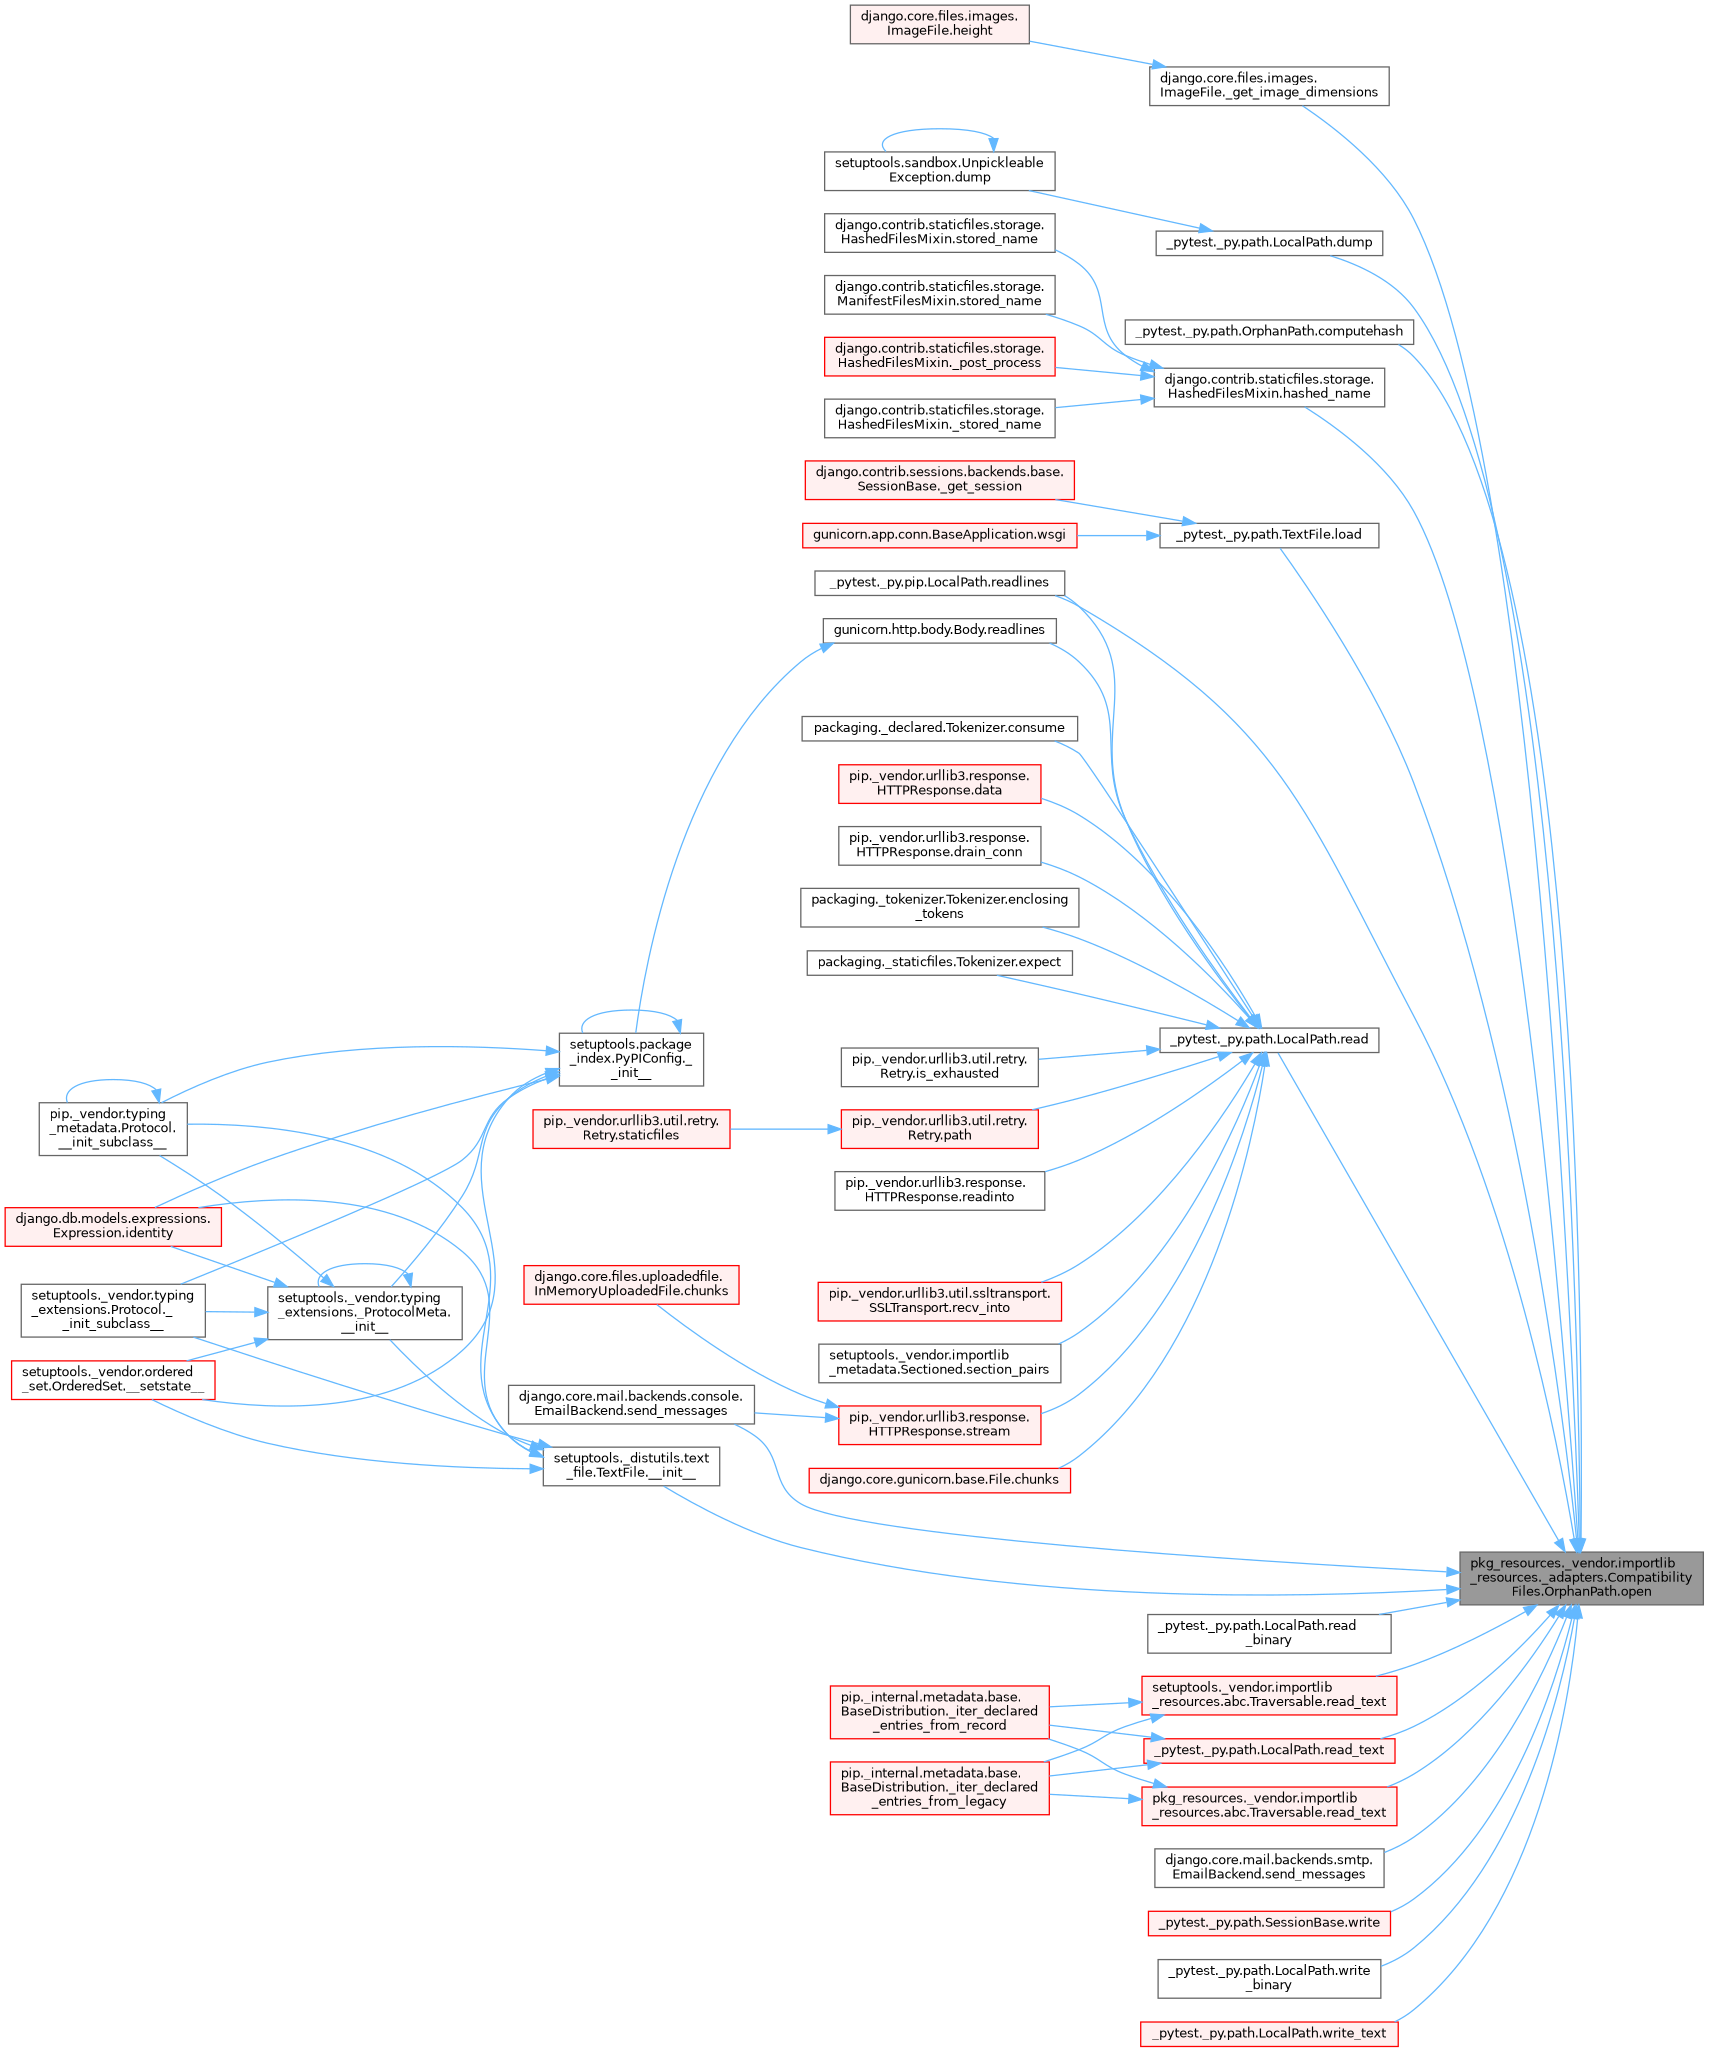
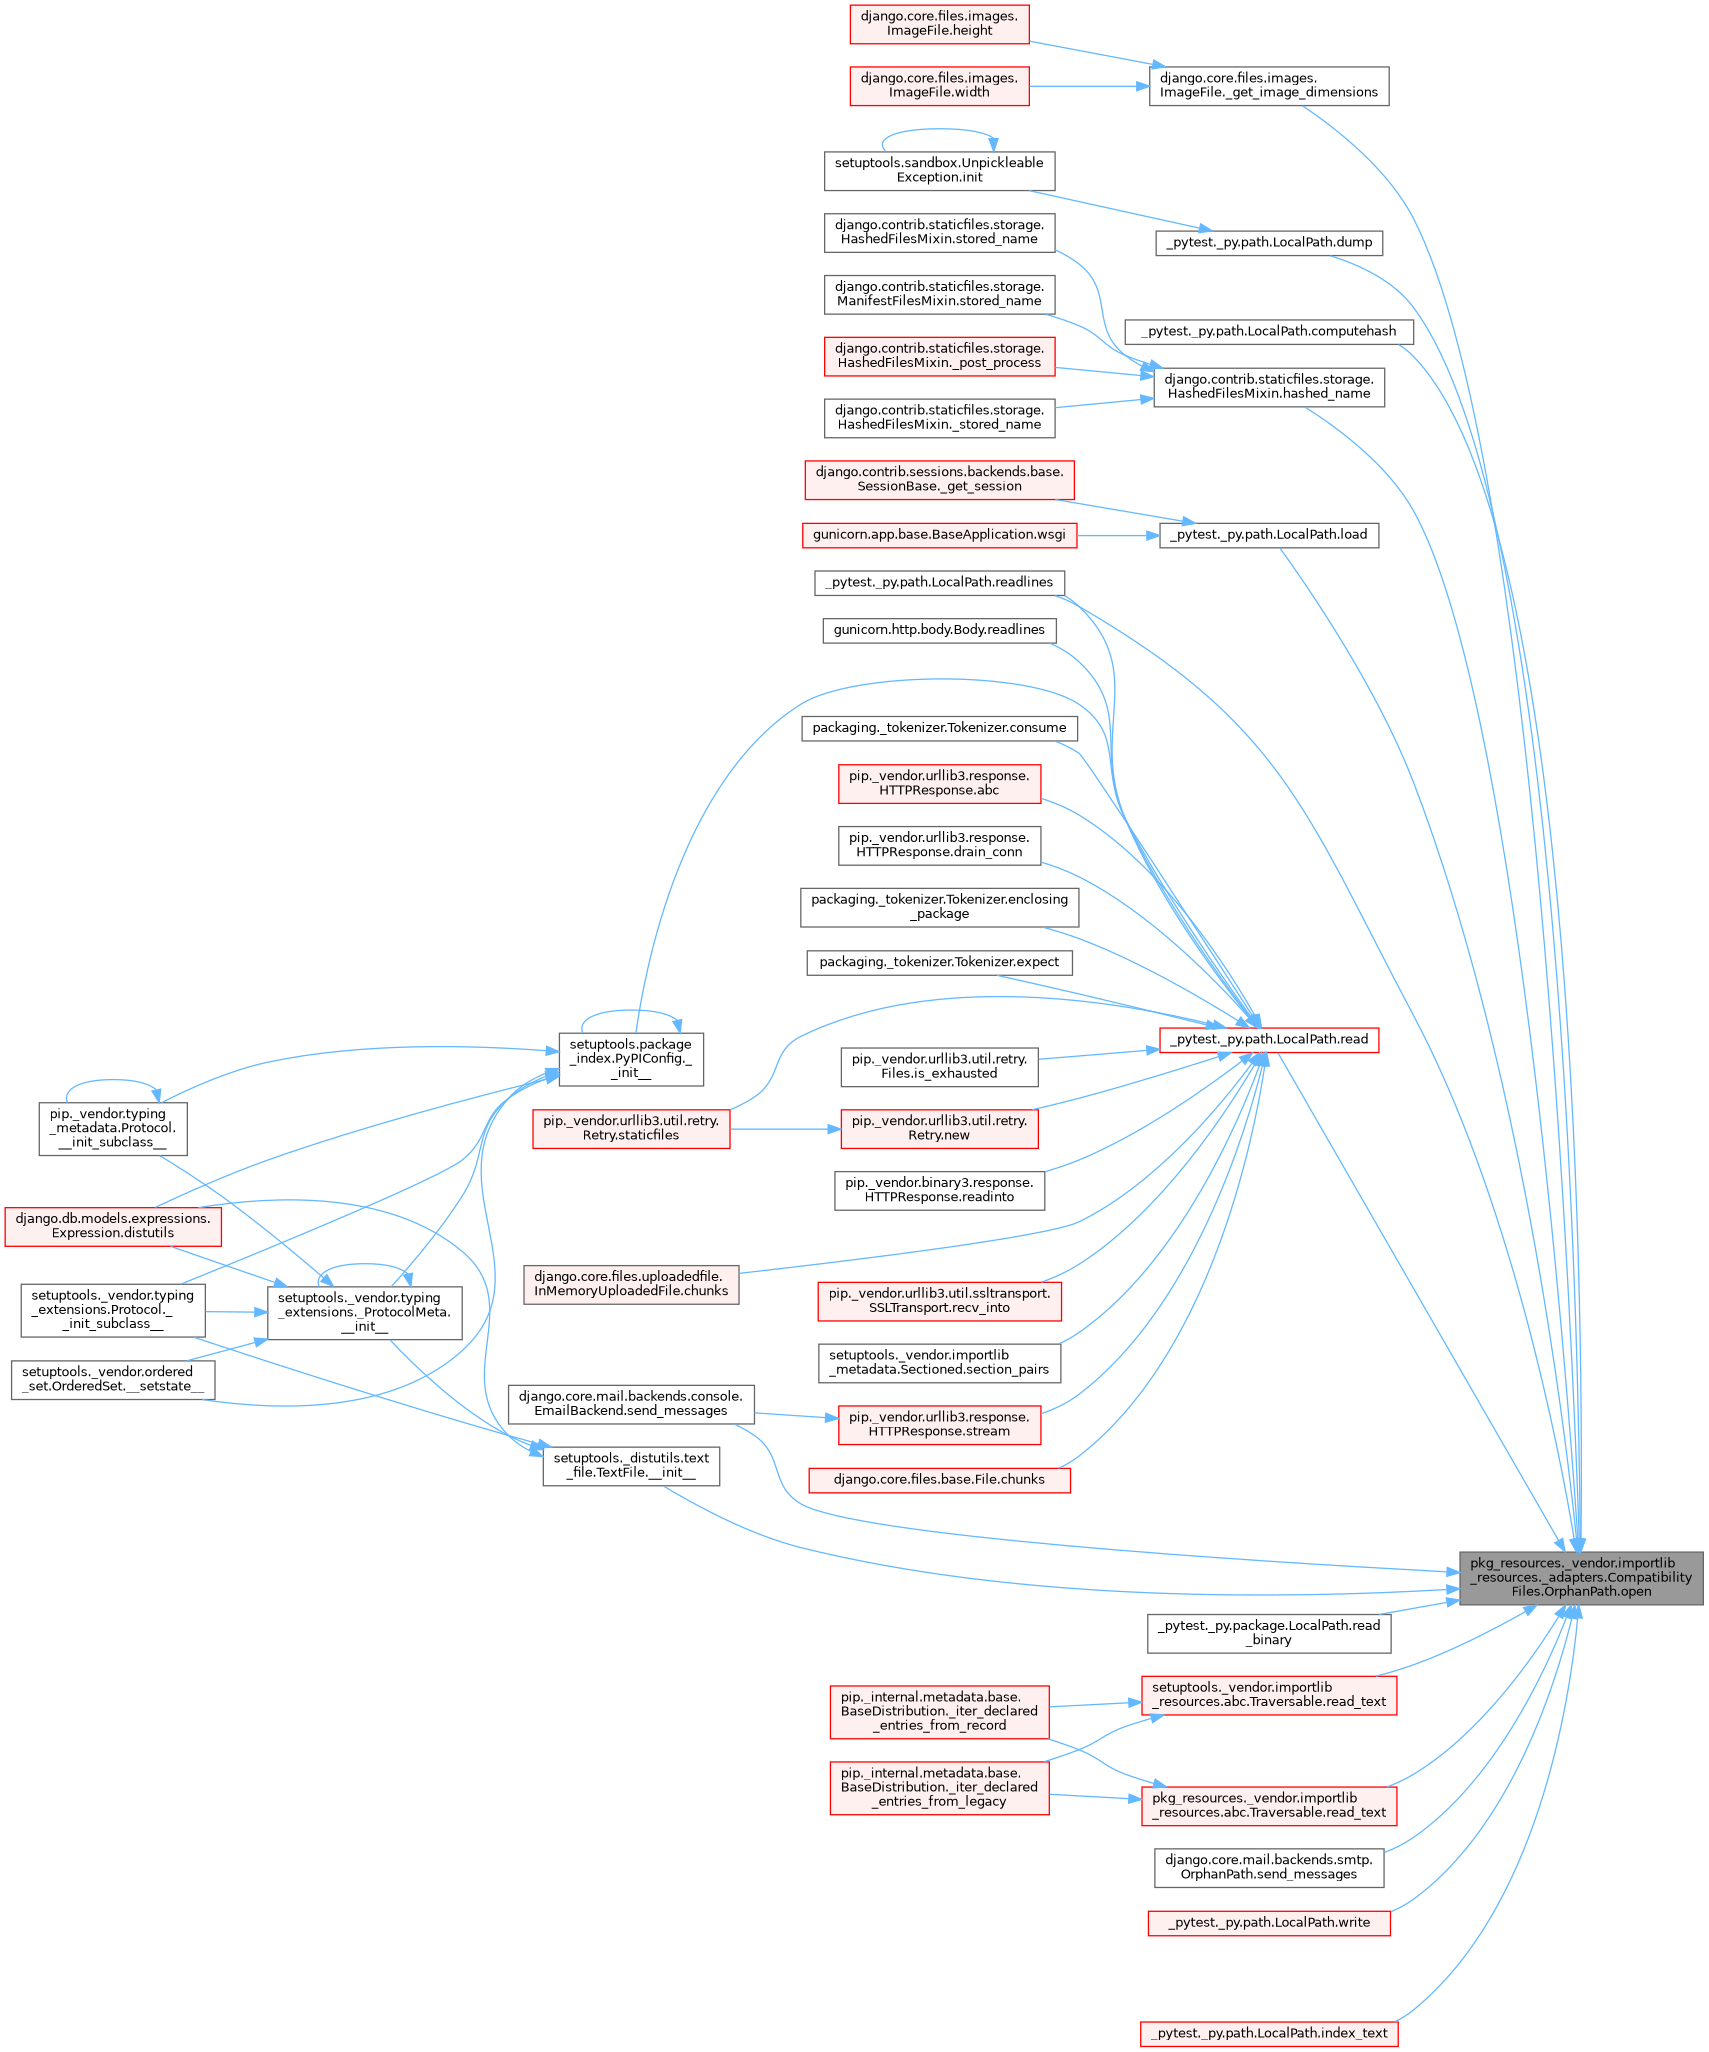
(940, 24) -> (940, 24)
none -> (940, 86)
(940, 171) -> (940, 171)
(1269, 332) -> (1269, 332)
(940, 536) -> (940, 536)
(1269, 536) -> (1269, 536)
(940, 583) -> (940, 583)
(940, 729) -> (940, 729)
(940, 784) -> (940, 784)
(692, 821) -> (932, 679)
(940, 908) -> (940, 908)
(940, 963) -> (940, 963)
none -> (953, 999)
(1269, 1040) -> (1269, 1040)
(940, 1067) -> (940, 1067)
(940, 1129) -> (940, 1129)
(940, 1191) -> (940, 1191)
(464, 1210) -> none
(113, 1227) -> (113, 1227)
(632, 1285) -> (632, 1285)
(737, 1361) -> (1027, 1235)
(113, 1380) -> (113, 1380)
(337, 1456) -> none
(940, 1481) -> (940, 1481)
(1269, 1634) -> (1269, 1634)
(1269, 1751) -> none
(1269, 1868) -> (1269, 1868)
(1269, 1924) -> (1269, 1924)
(1269, 1979) -> none
(1269, 2034) -> (1269, 2034)
